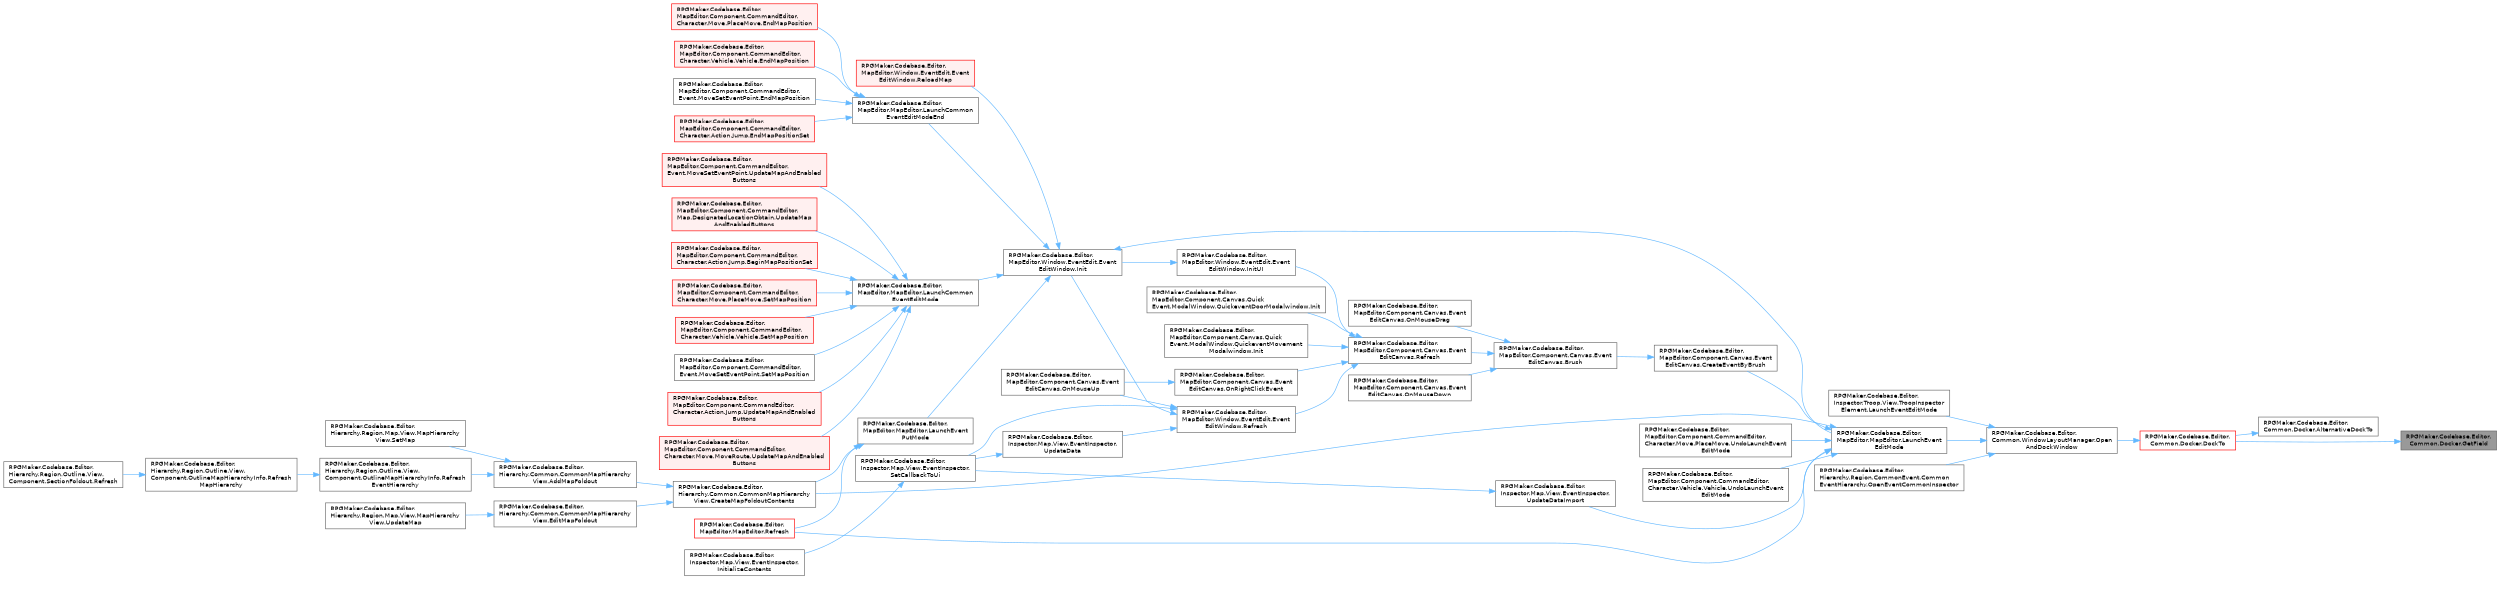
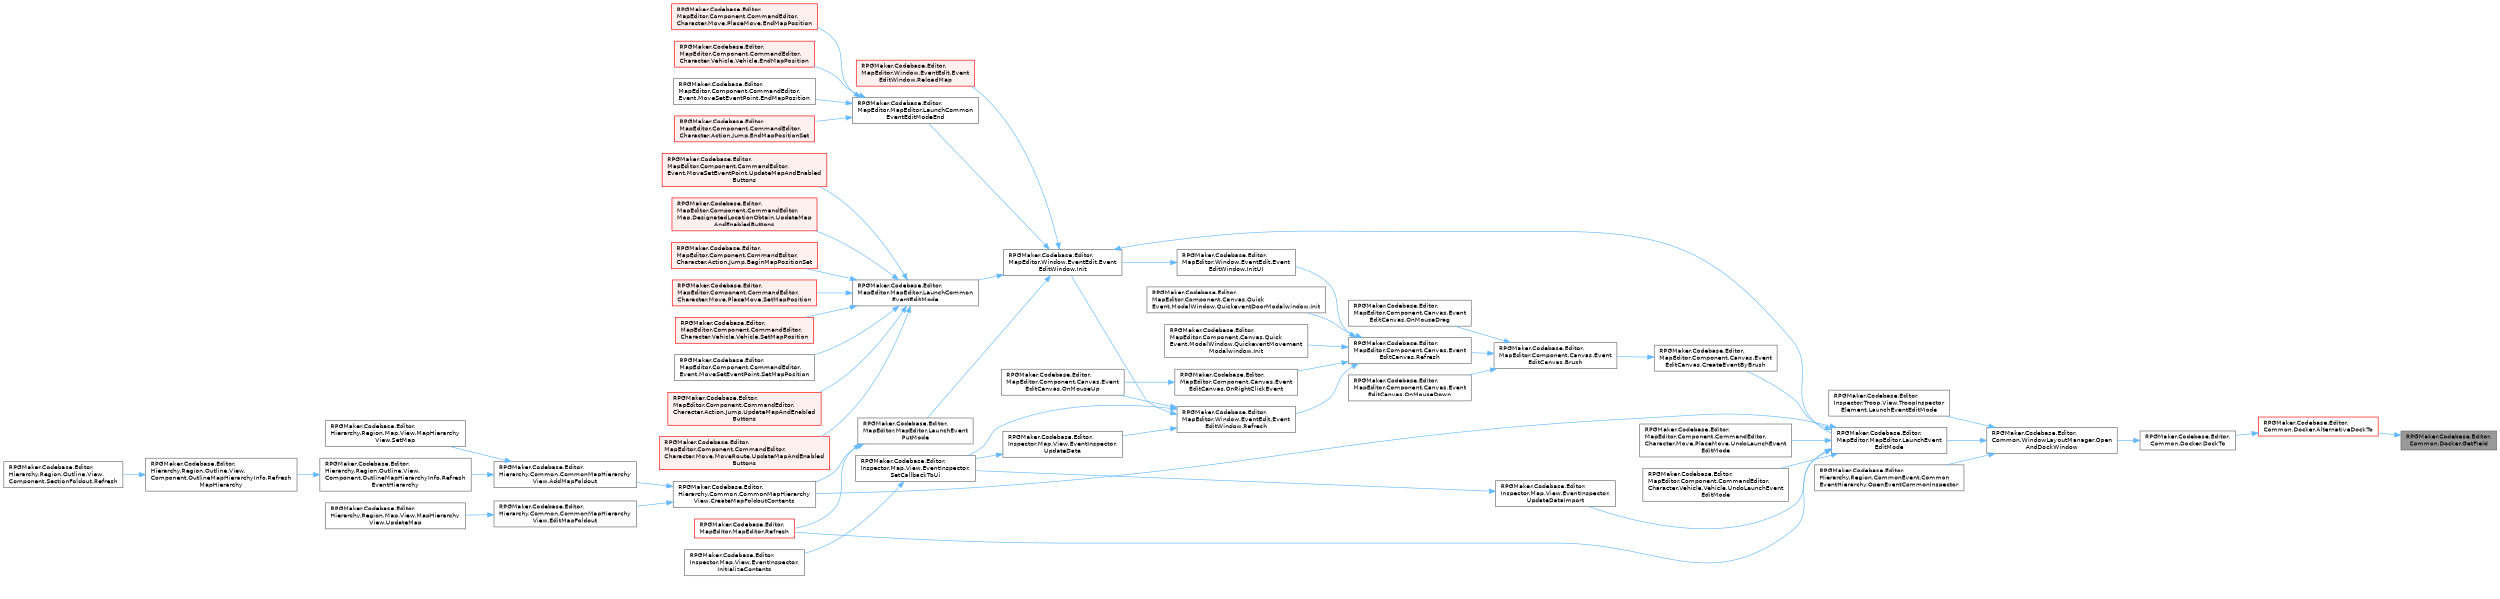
(2318, 427) -> (2318, 427)
(2188, 440) -> (2188, 440)
(2315, 442) -> (2386, 434)
